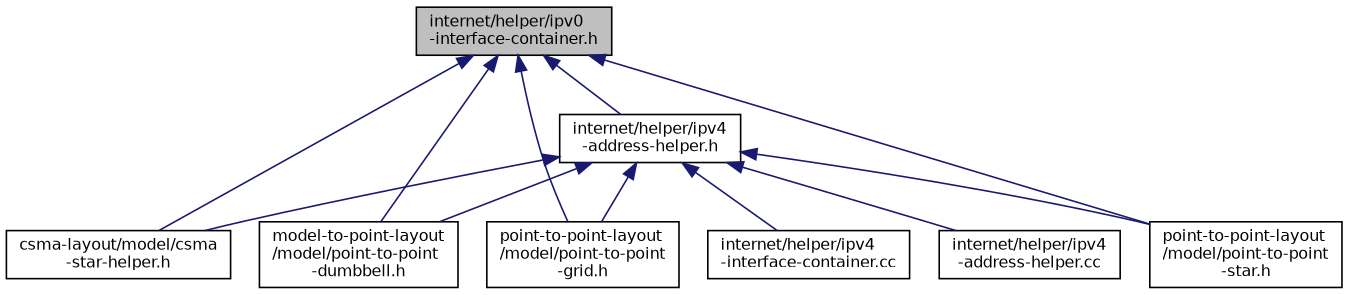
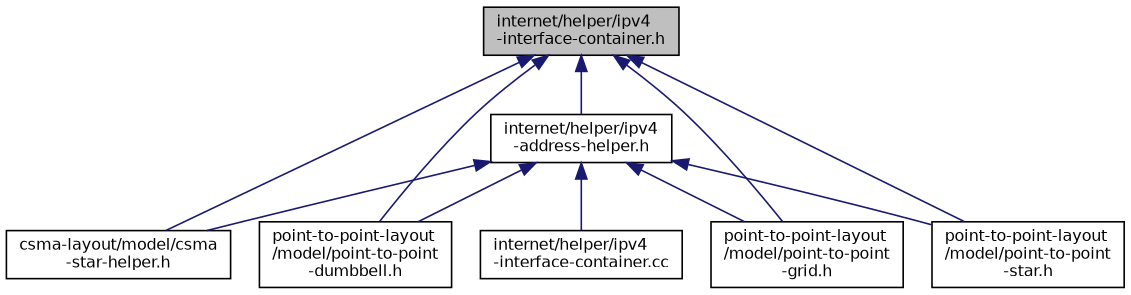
(514, 31) -> (581, 31)
(359, 255) -> (356, 255)
(1030, 255) -> none
